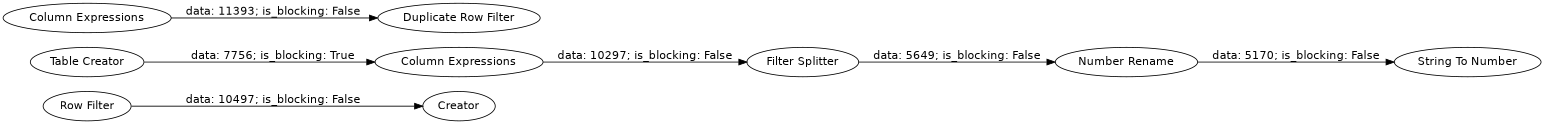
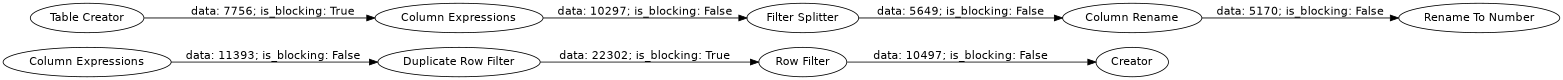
none -> (645, 62)
(1126, 62) -> (1132, 18)
(1468, 62) -> (1479, 18)
